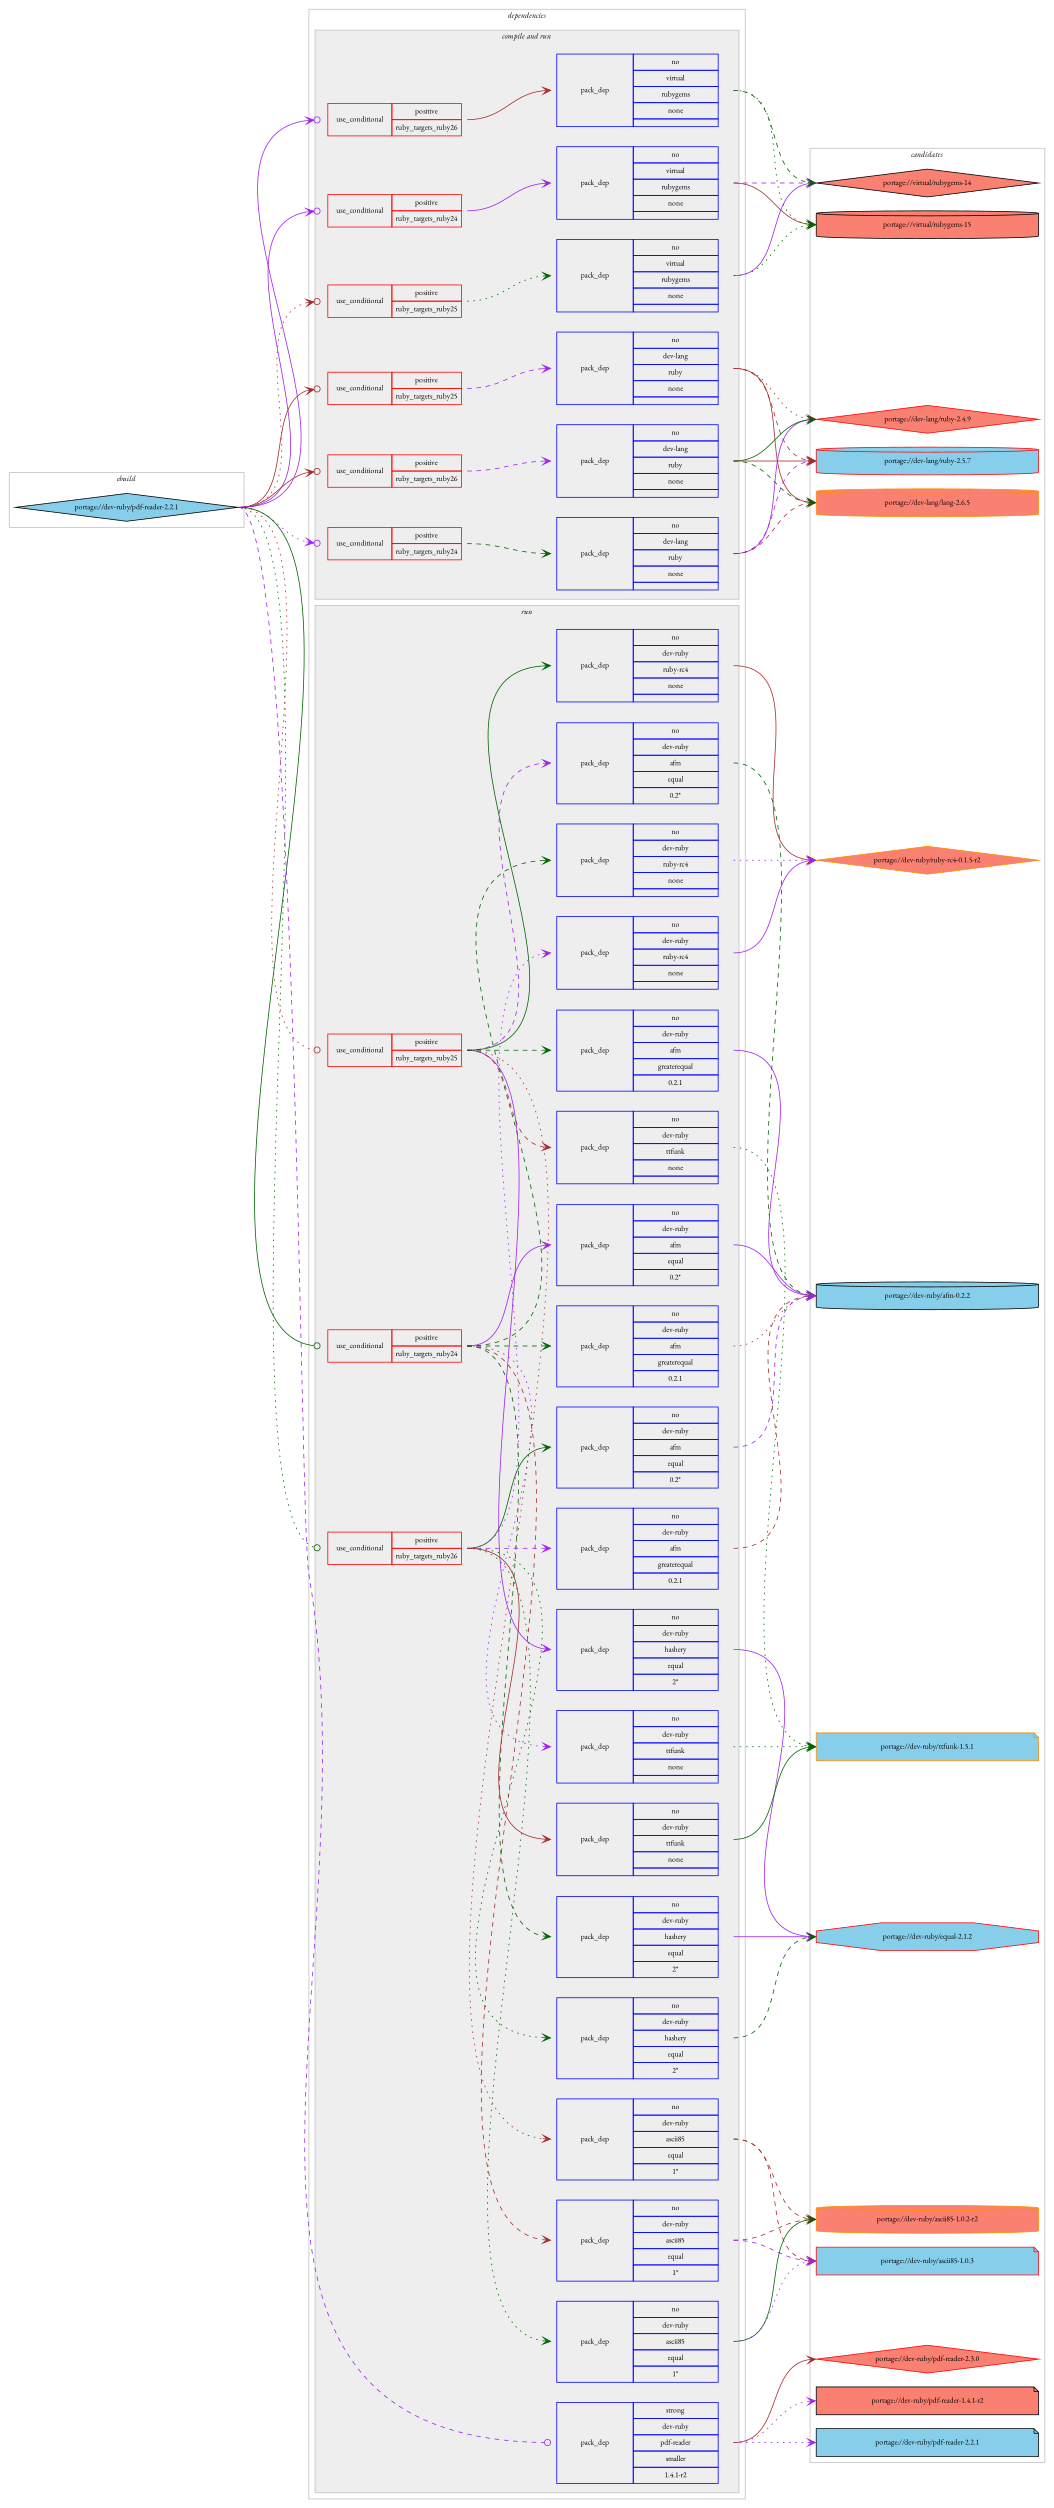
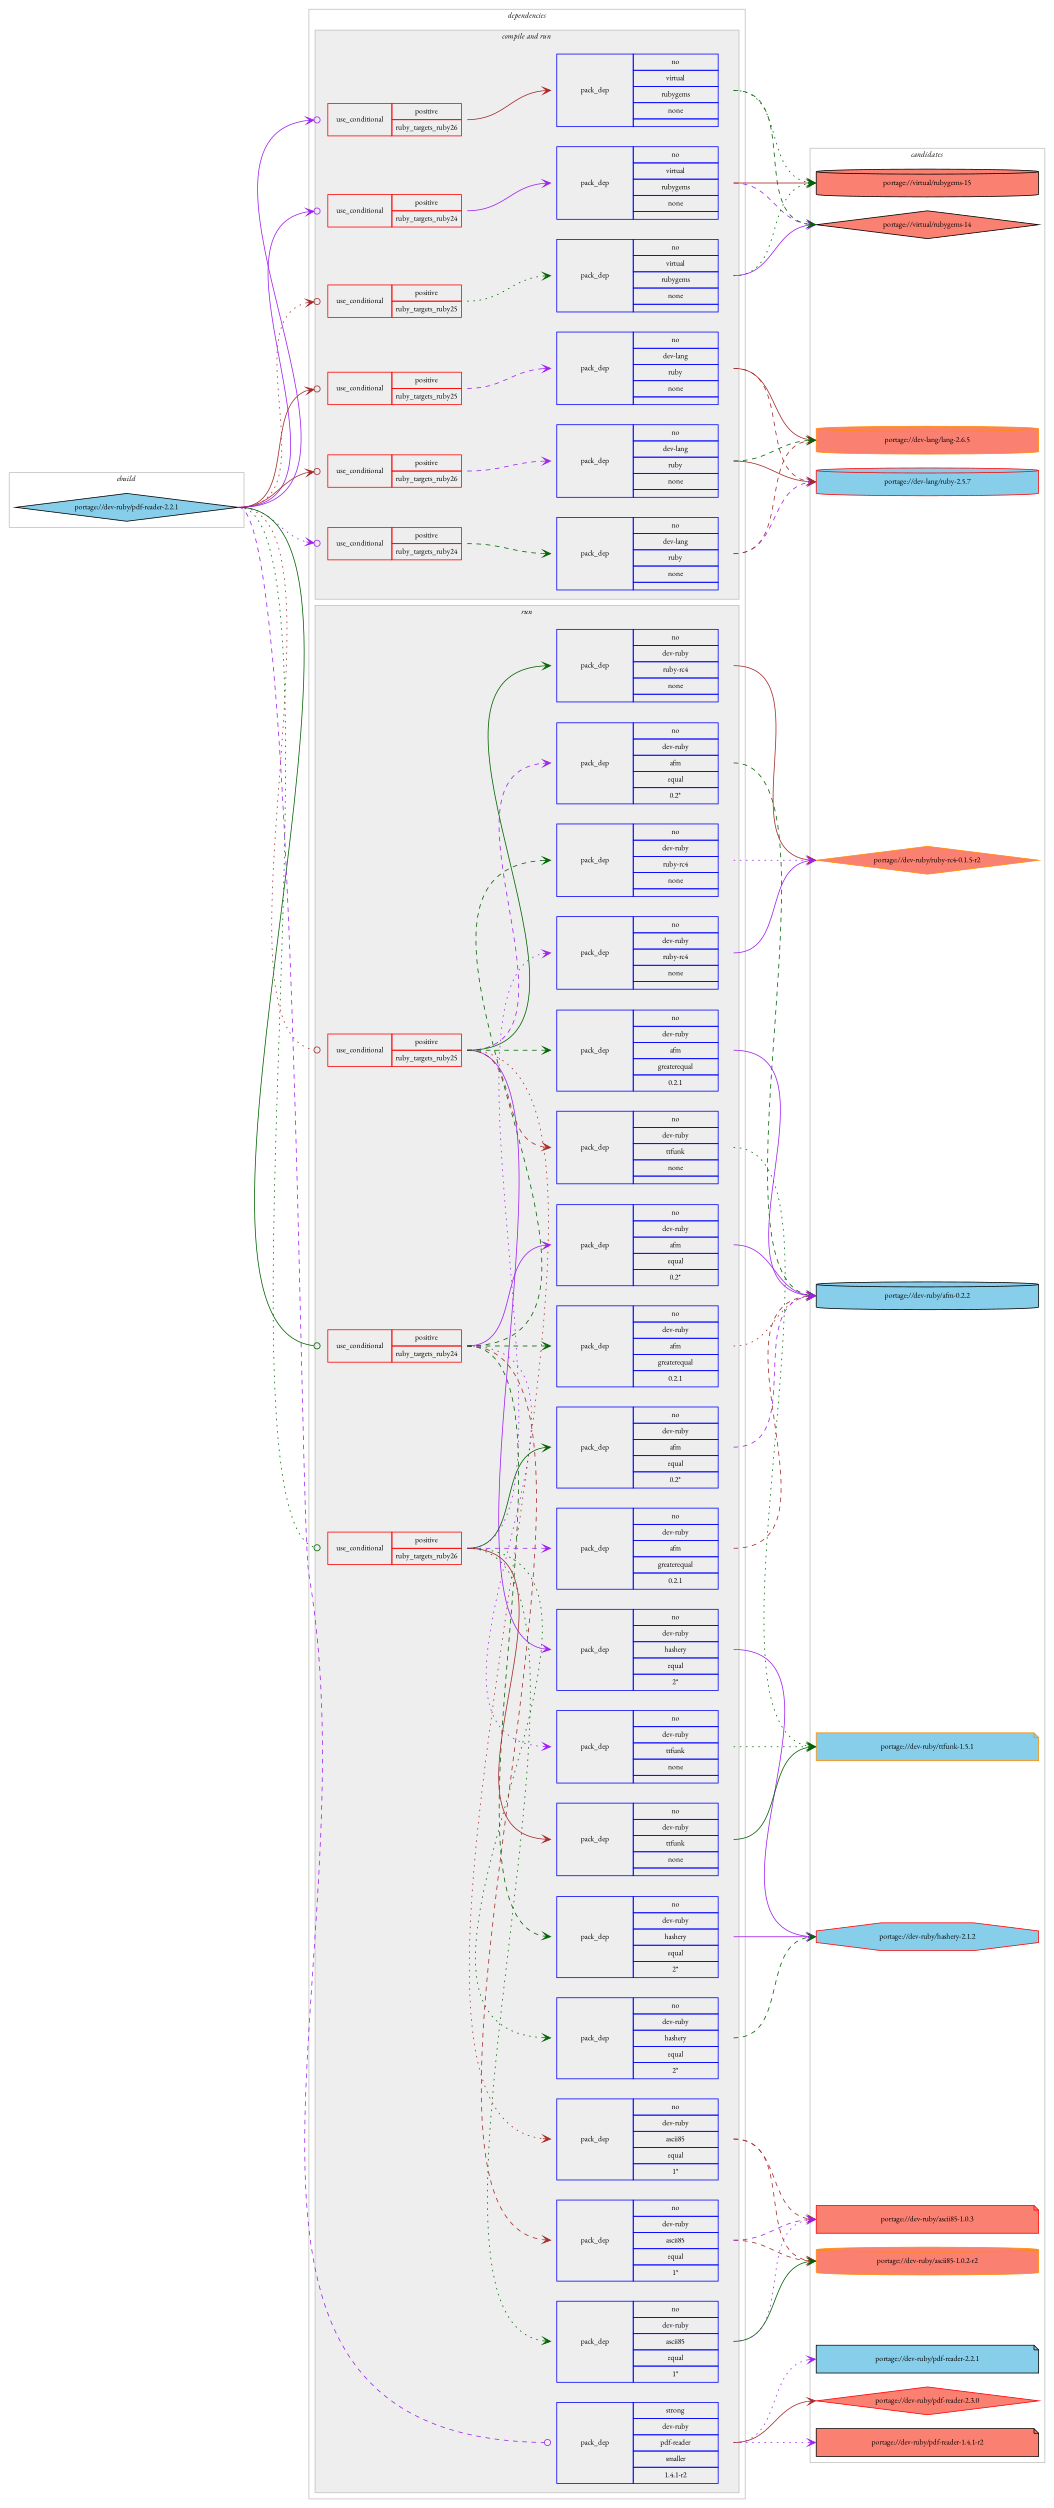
(927, 419) -> none
(927, 1937) -> (927, 1937)
(927, 2261) -> (927, 2219)
